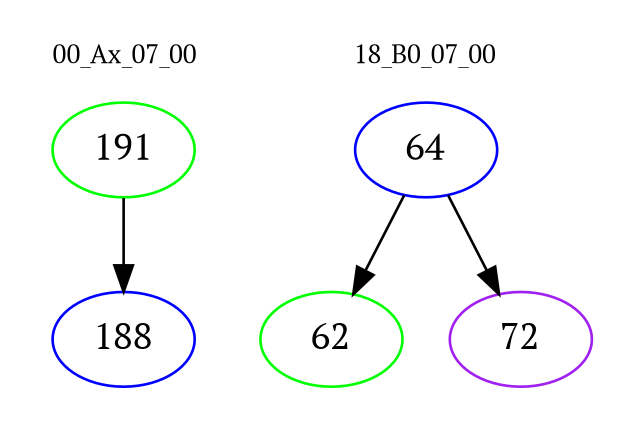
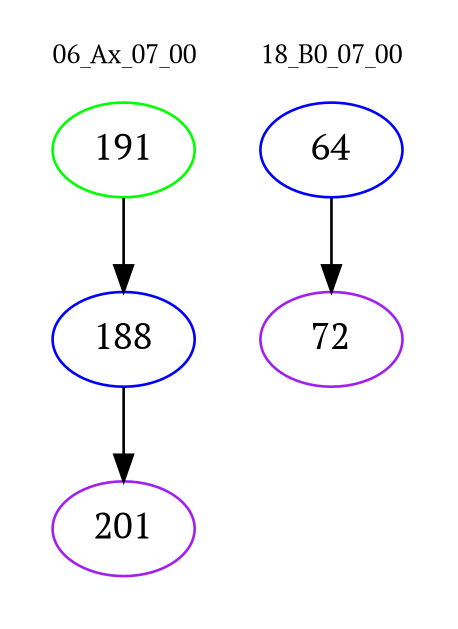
(125, 57) -> (125, 57)
(331, 339) -> none
none -> (124, 529)
